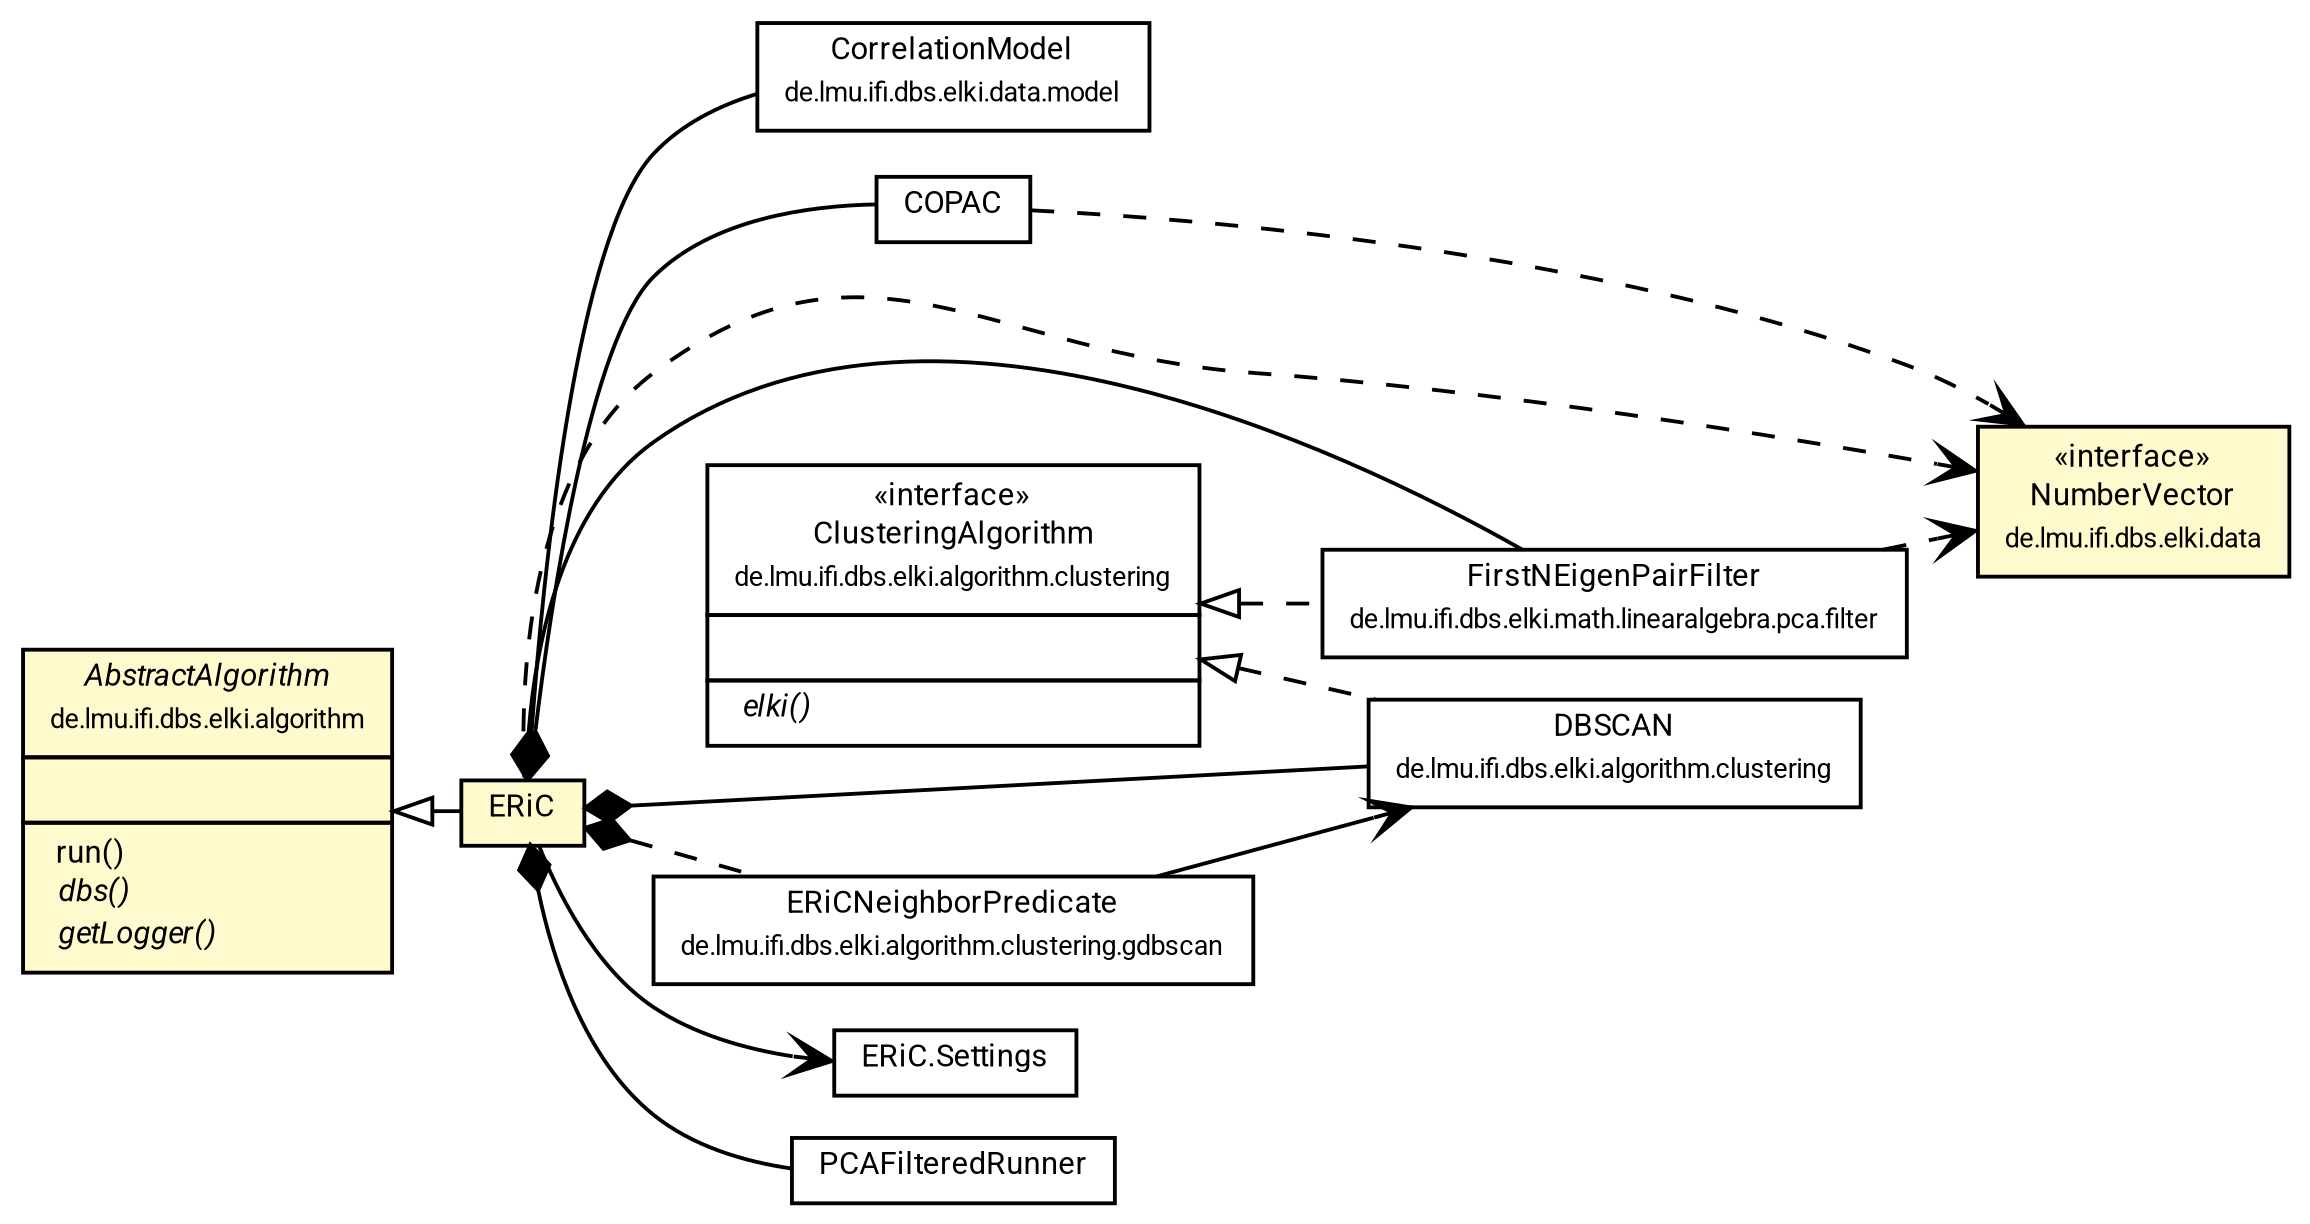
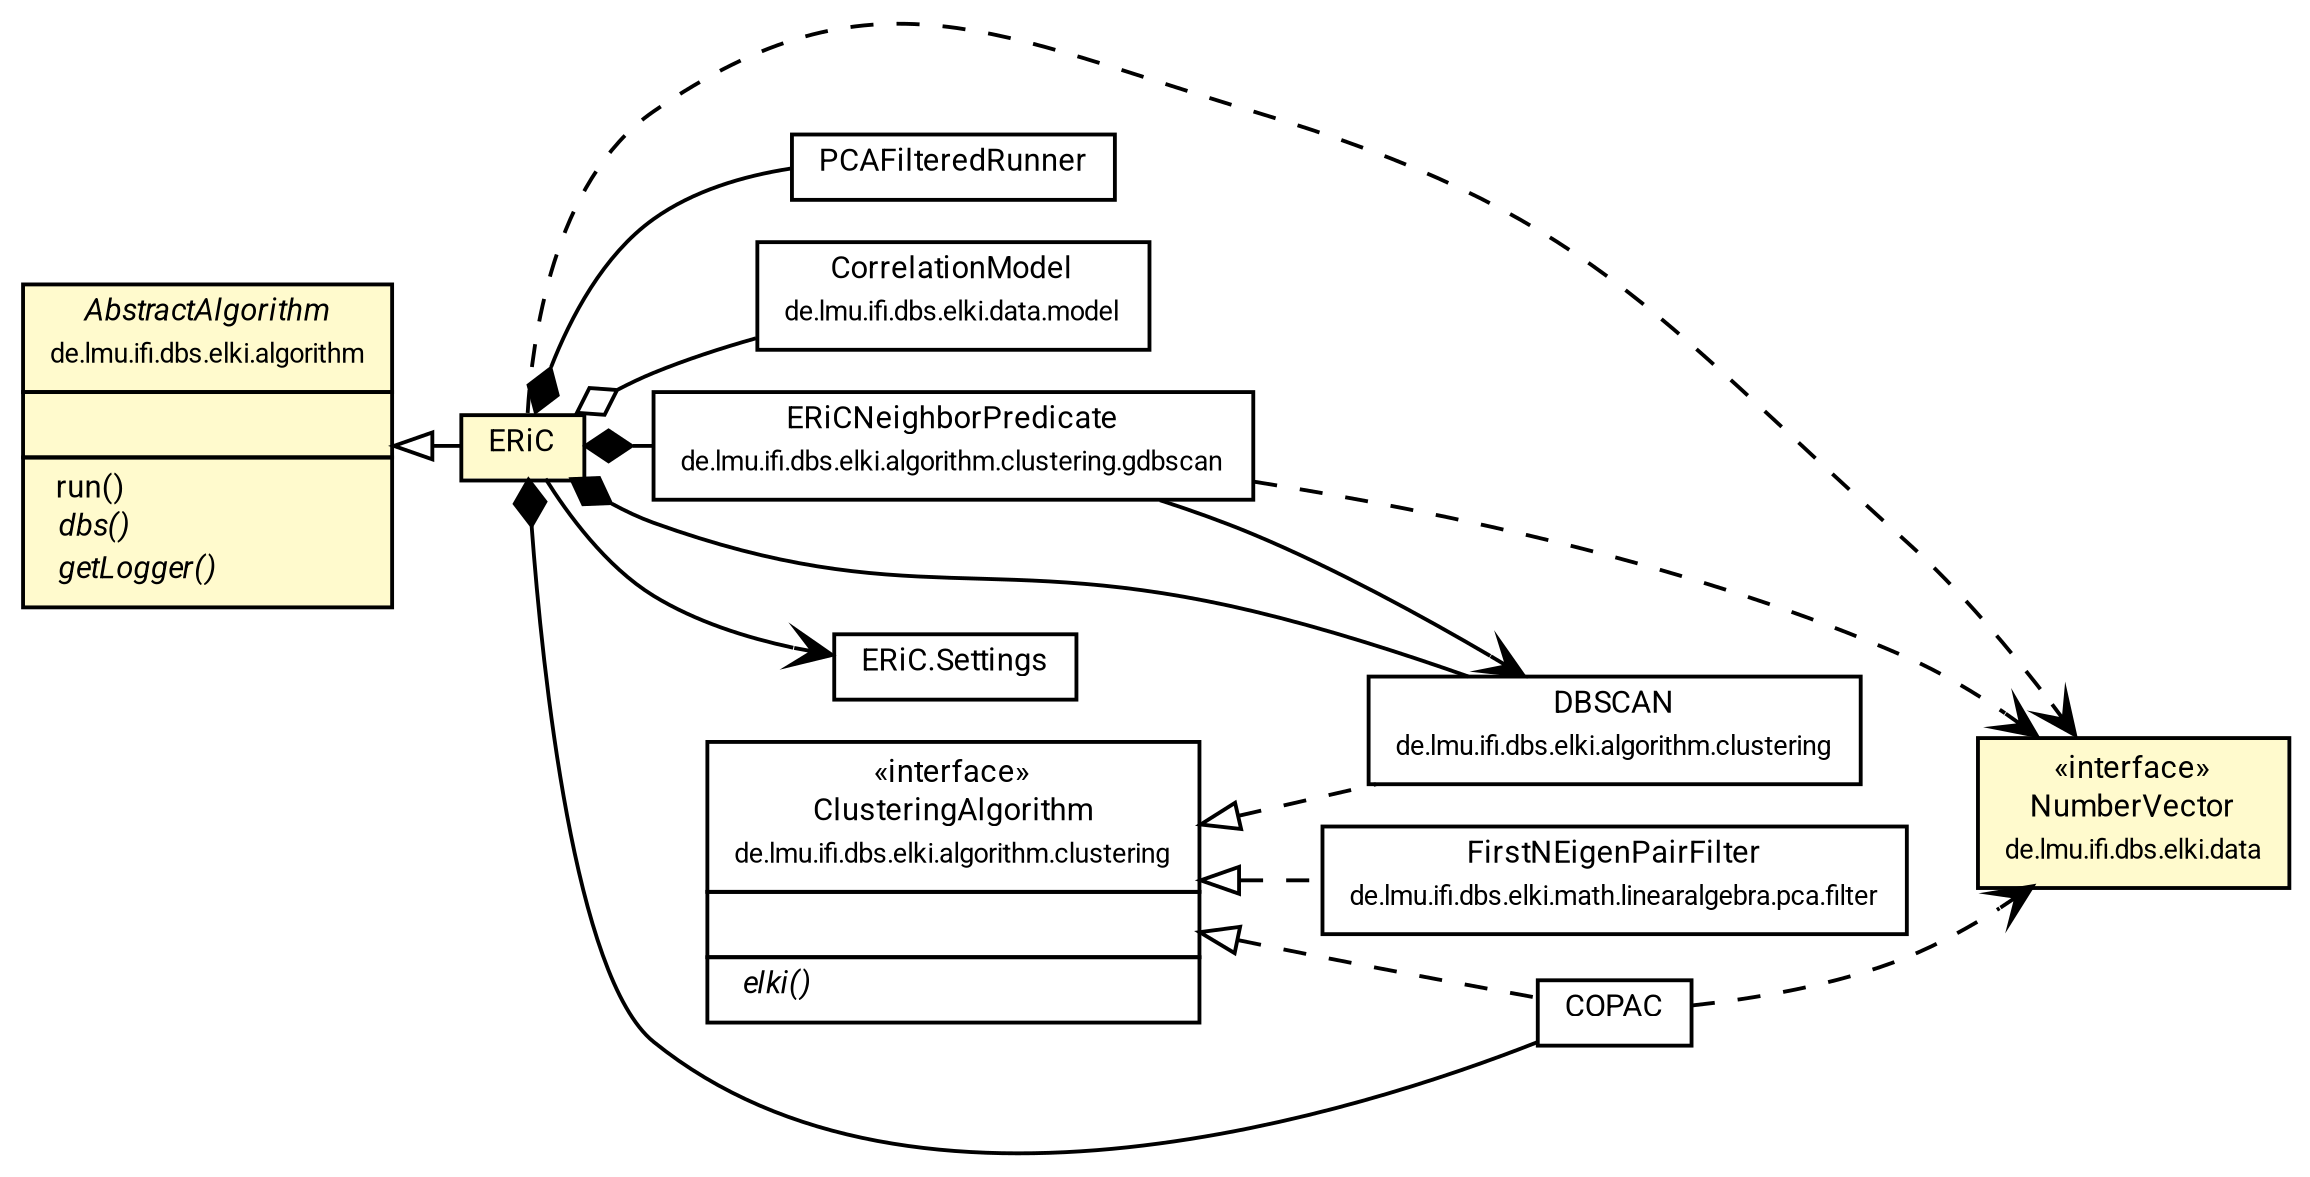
(935, 364) -> none
(1911, 544) -> (1641, 565)
none -> (1388, 970)
